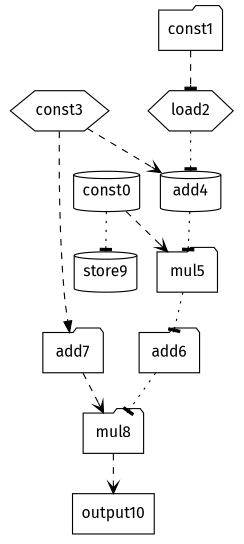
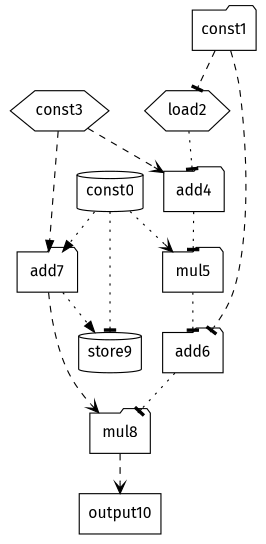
(191, 191) -> (194, 191)
none -> (246, 192)
none -> (82, 227)
(143, 228) -> (147, 228)
none -> (75, 308)
